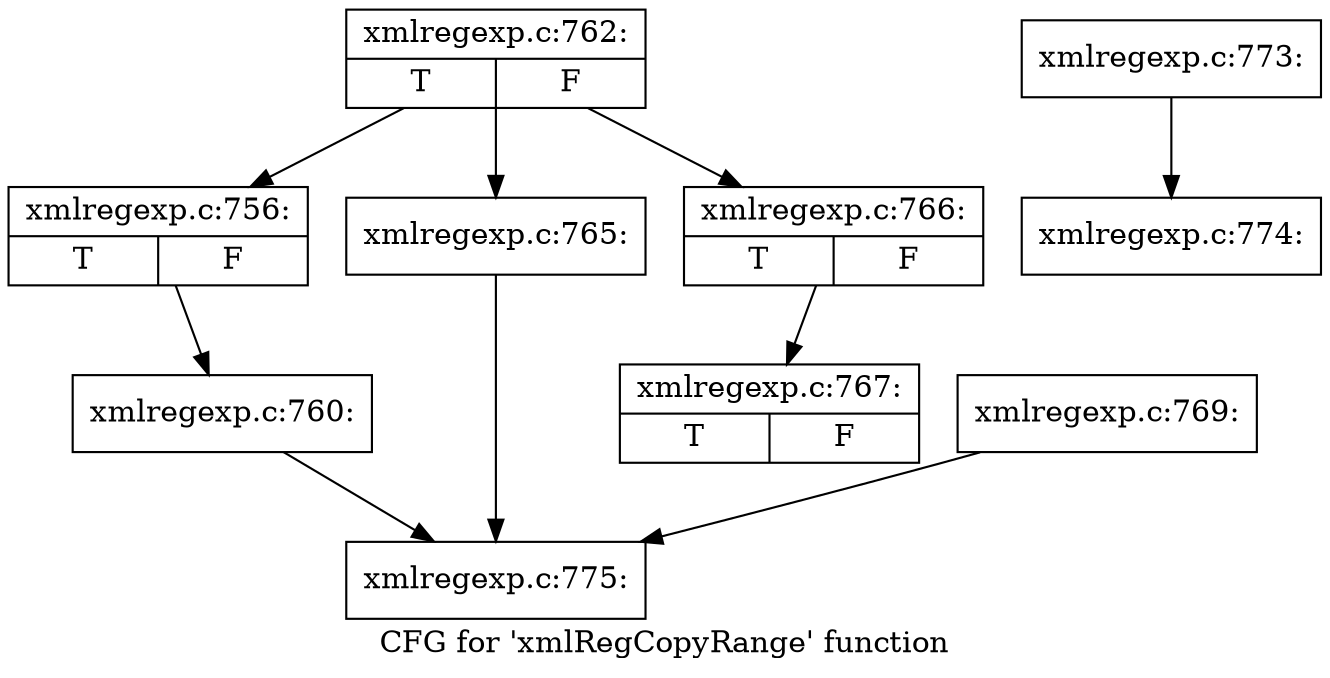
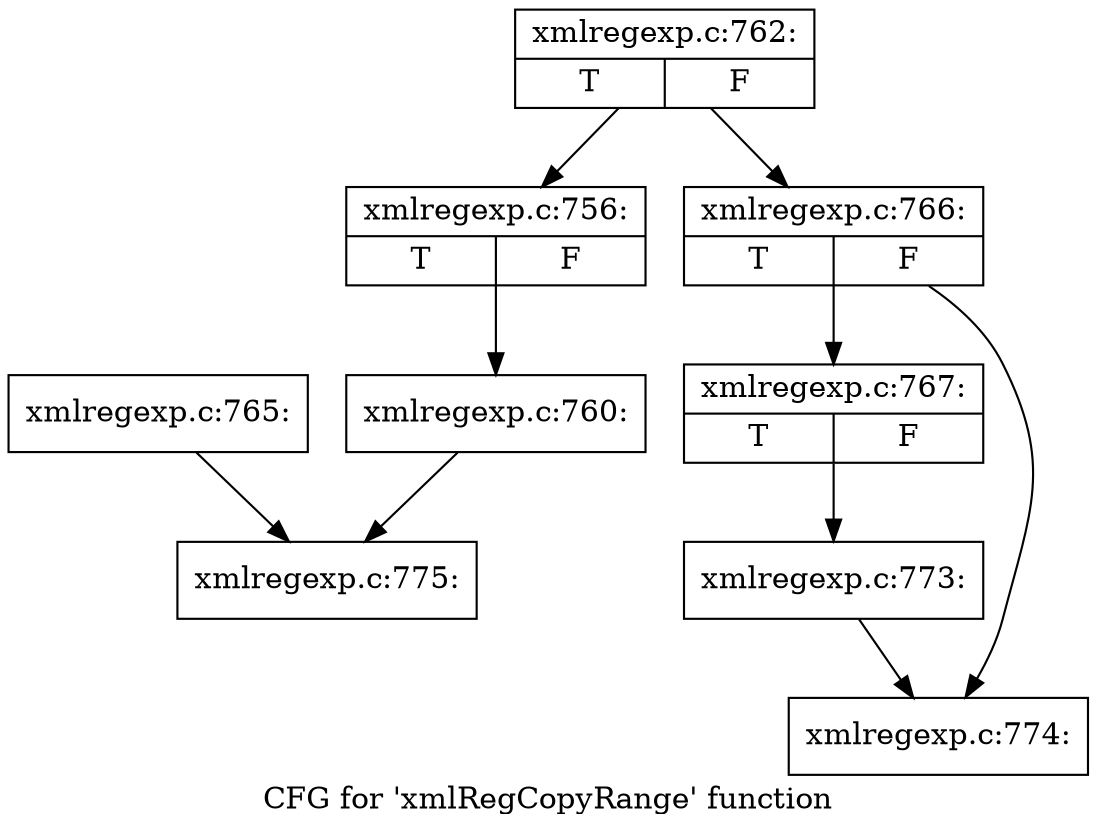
(496, 142) -> none
(1107, 414) -> none
none -> (1033, 469)
none -> (834, 491)
